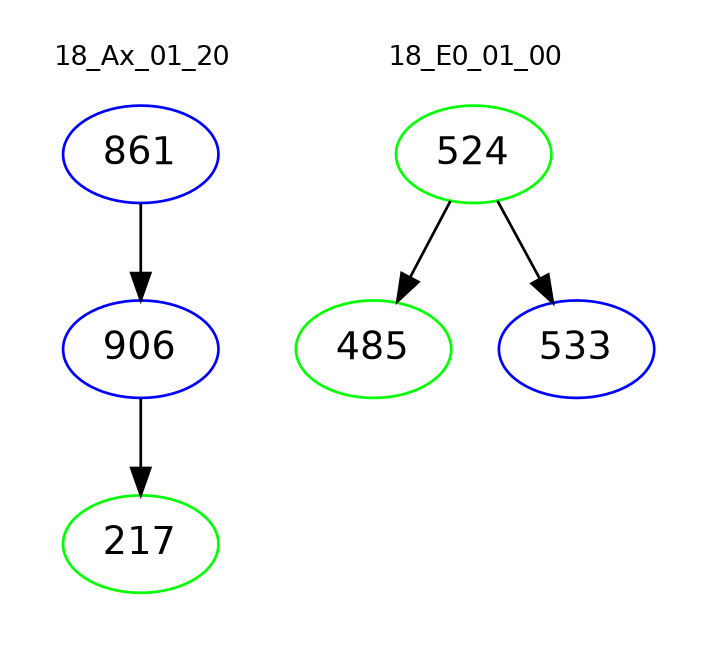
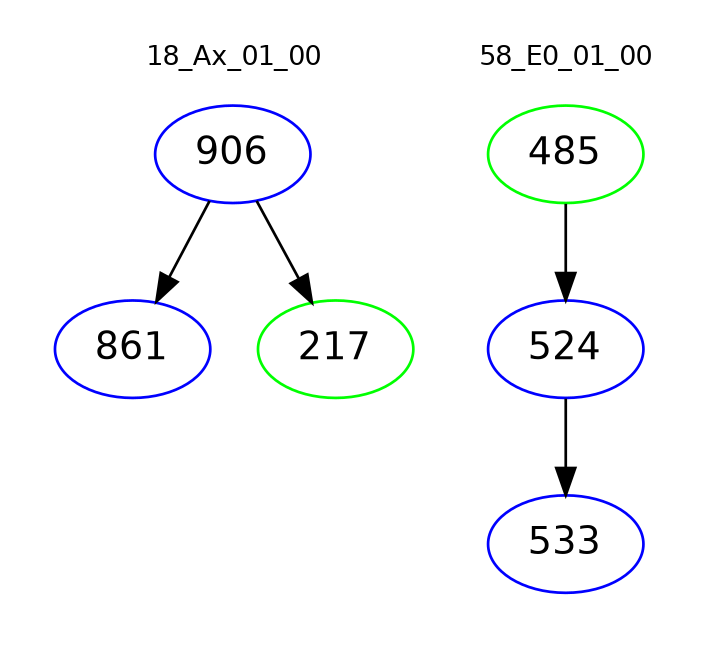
(142, 58) -> (234, 58)
(475, 58) -> (566, 58)
(474, 154) -> (566, 349)
(141, 238) -> (189, 239)
(430, 239) -> (566, 238)
